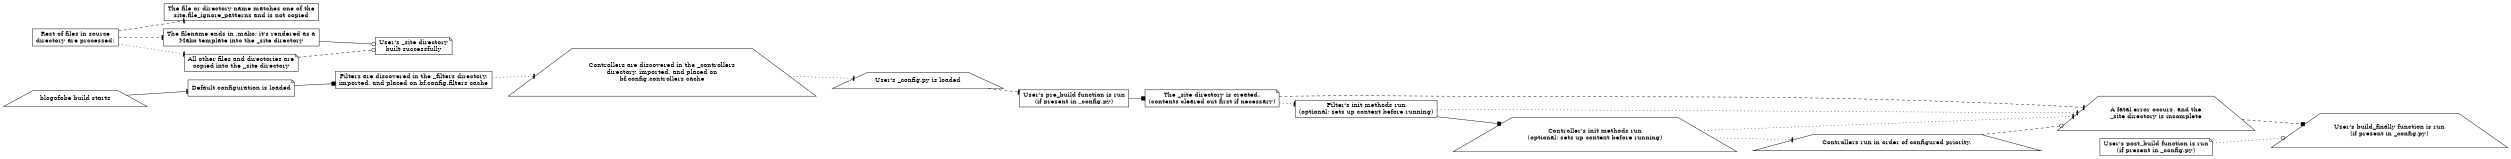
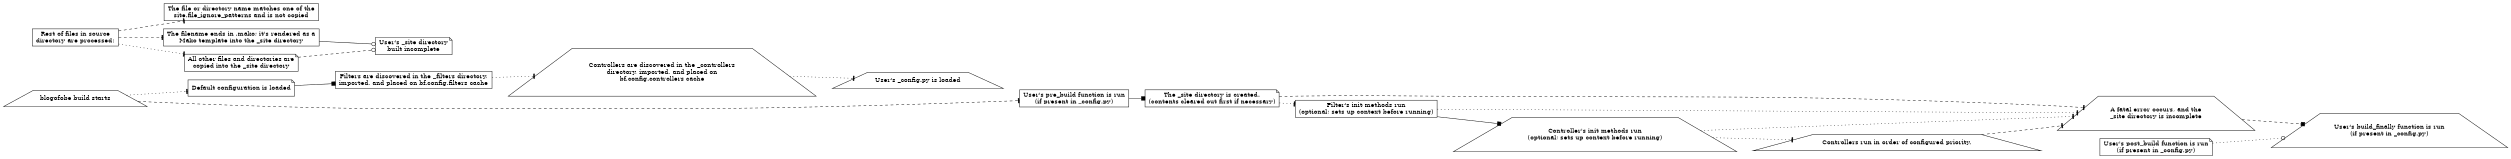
(414, 46) -> (414, 46)
(1003, 90) -> (578, 109)
(156, 93) -> (156, 93)
(2021, 130) -> (2021, 130)
